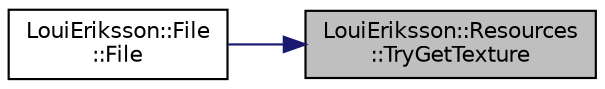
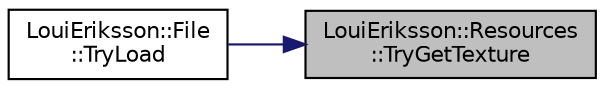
(118, 44) -> (118, 44)
